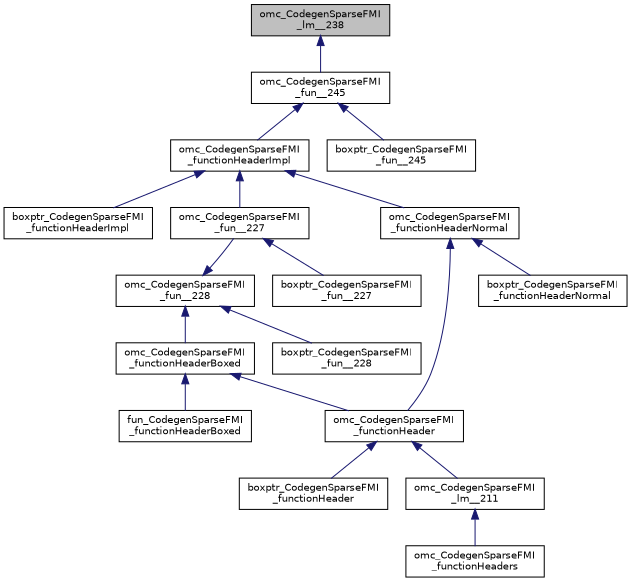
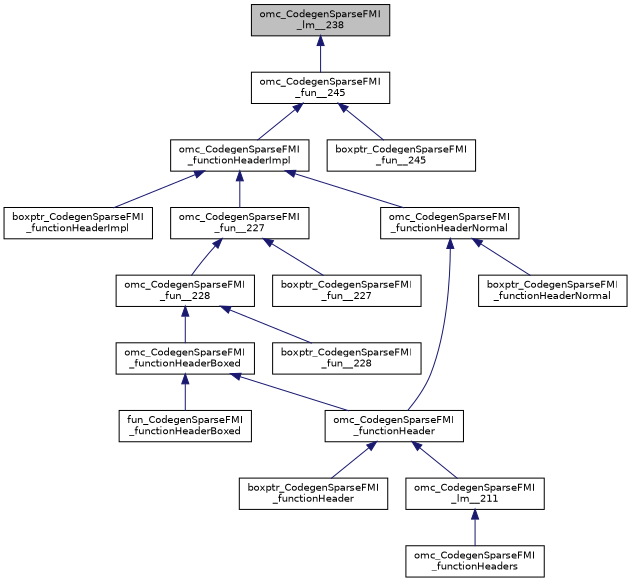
(222, 254) -> (203, 260)
